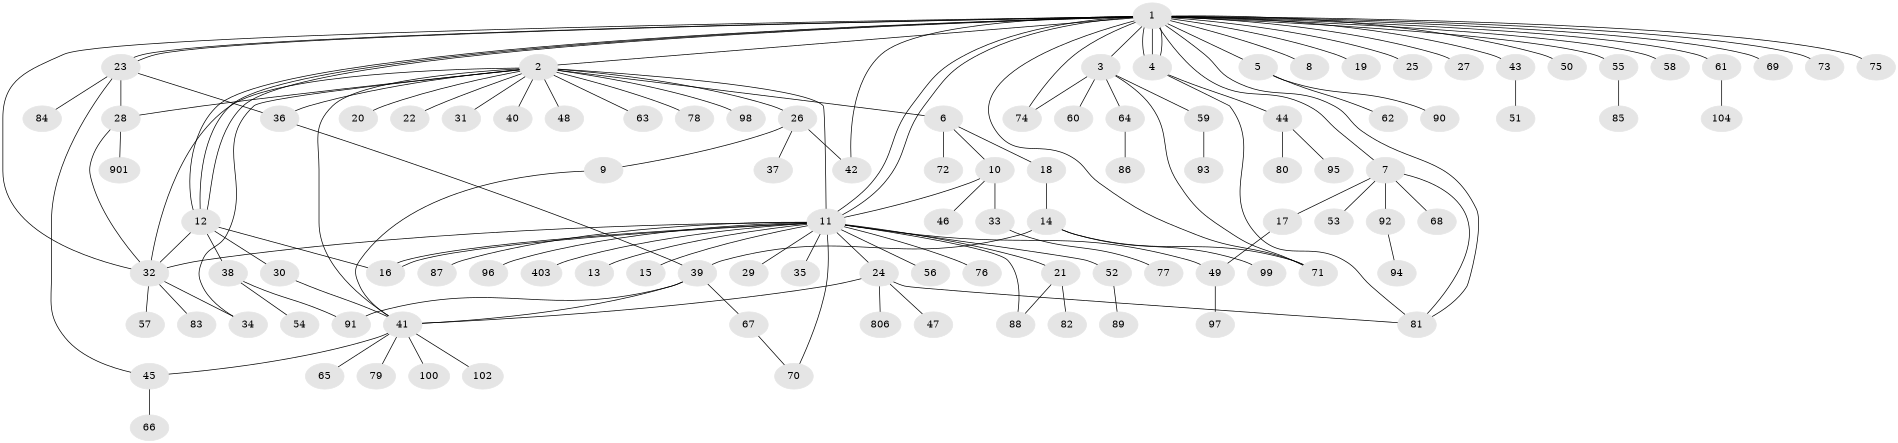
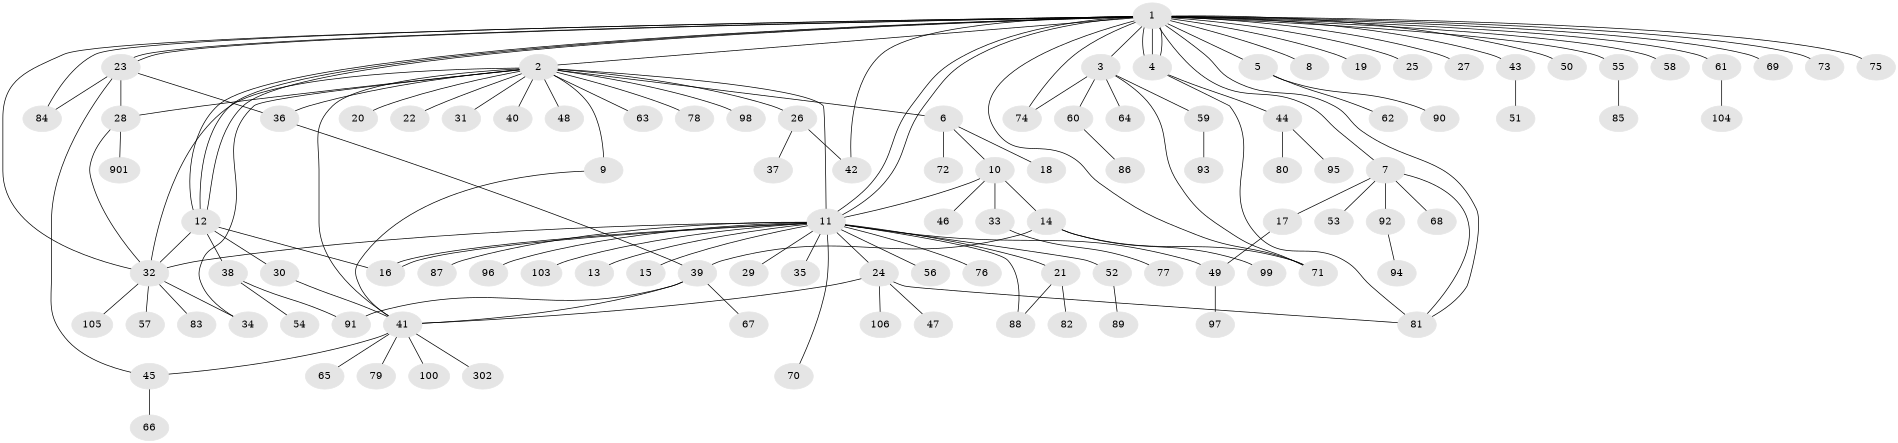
none -> (578, 27)
(1125, 145) -> (1099, 144)
(704, 151) -> (592, 108)
(1046, 196) -> (1021, 196)
(541, 273) -> (541, 273)
none -> (92, 325)
(881, 325) -> (881, 325)
(771, 350) -> none
(483, 376) -> (483, 376)
